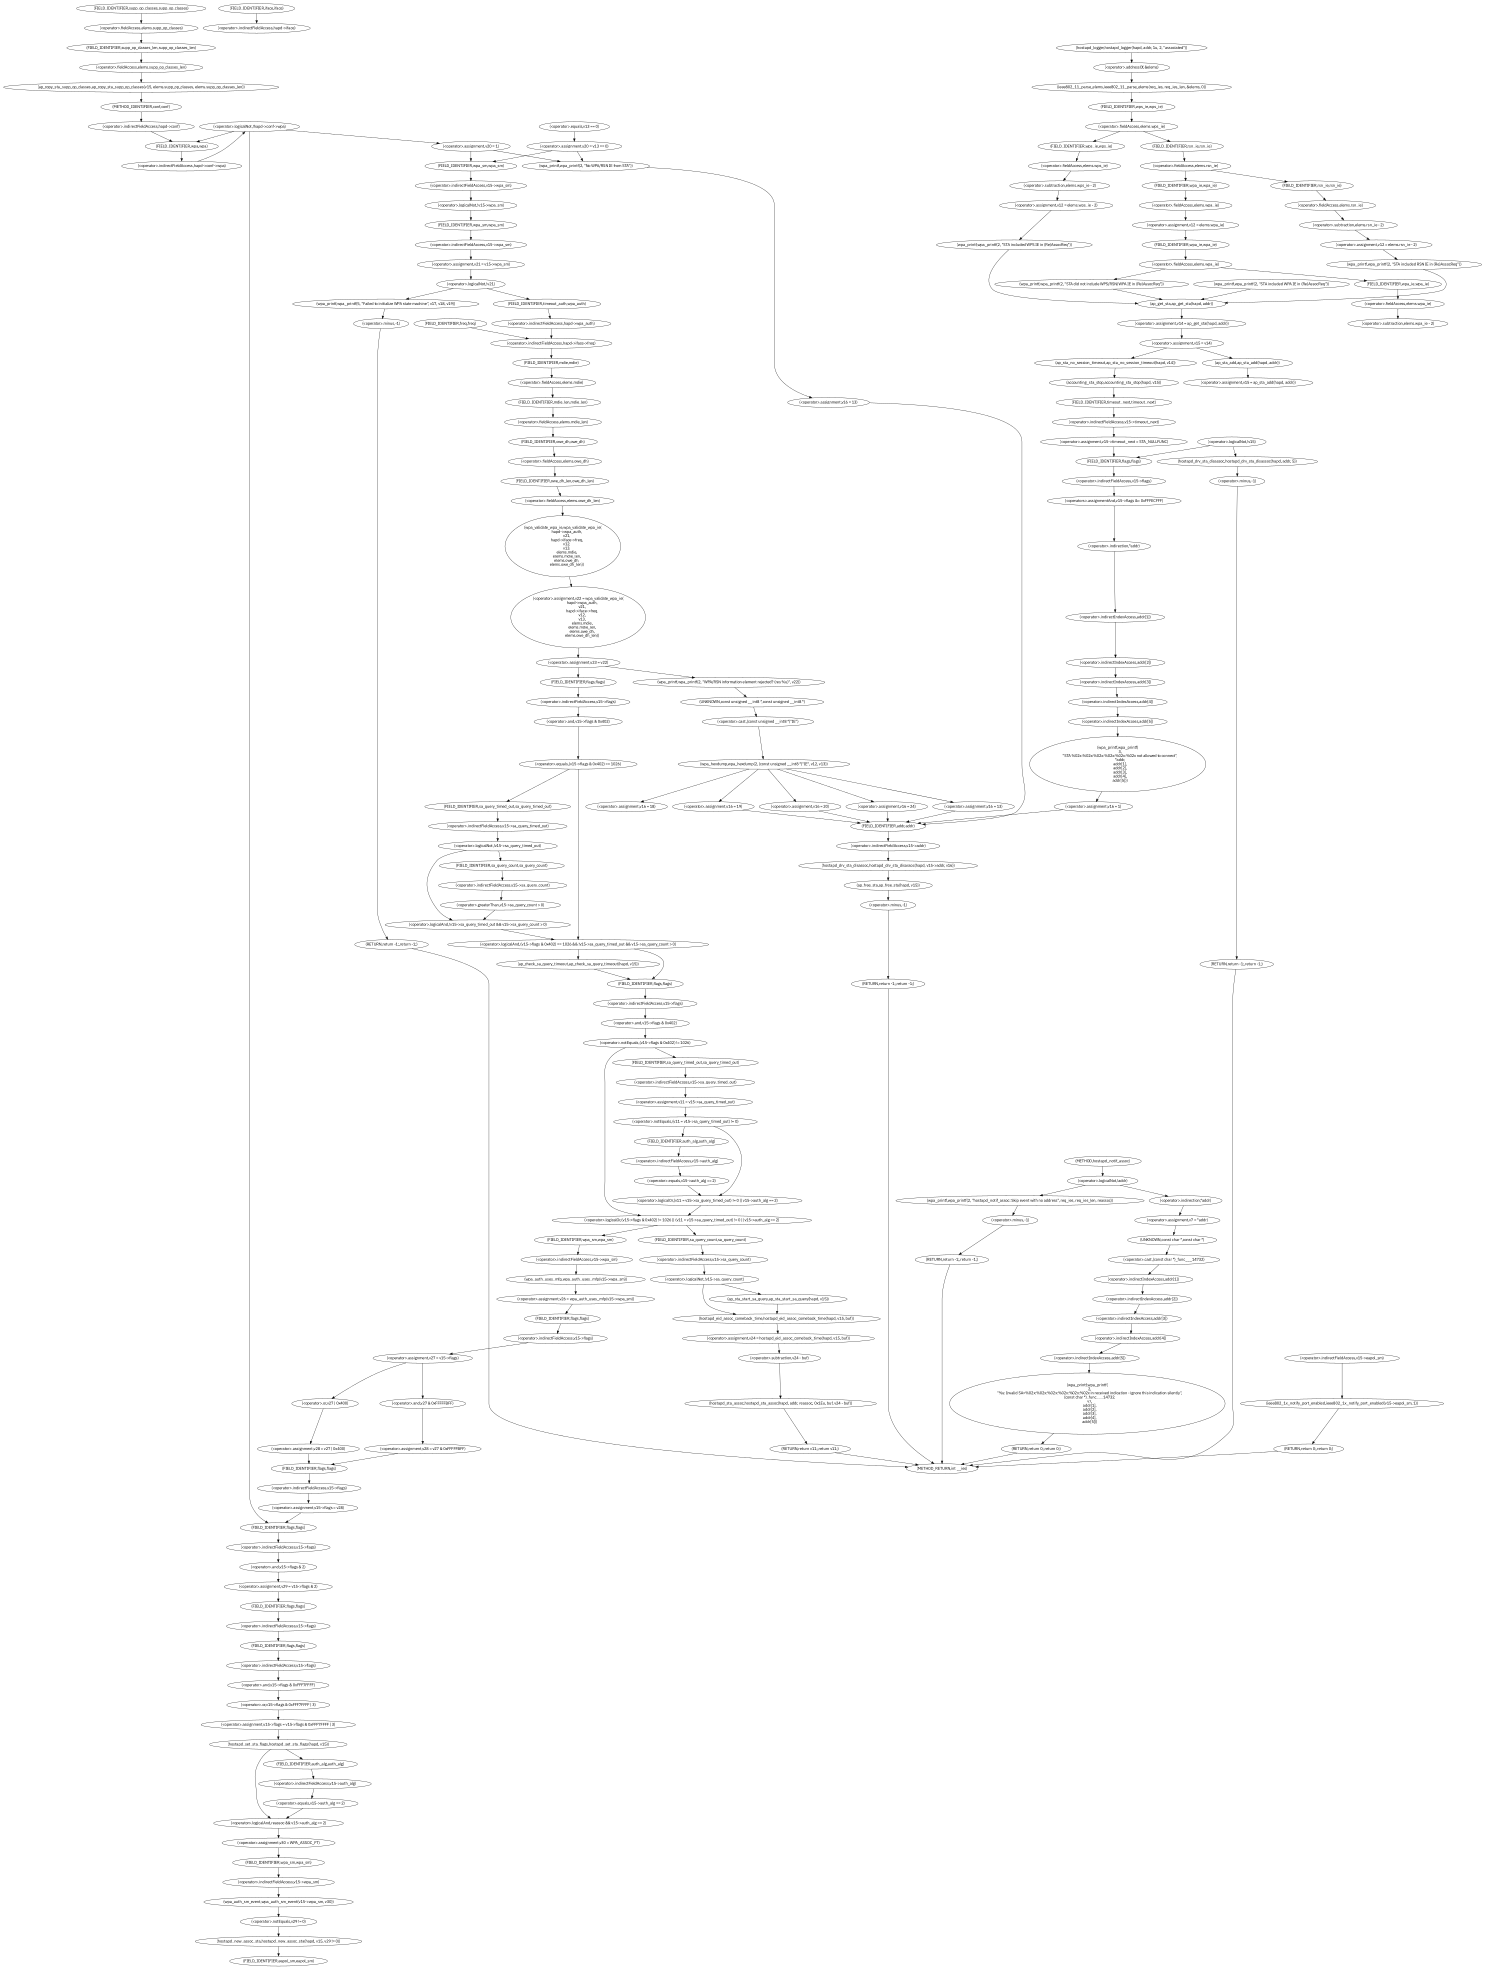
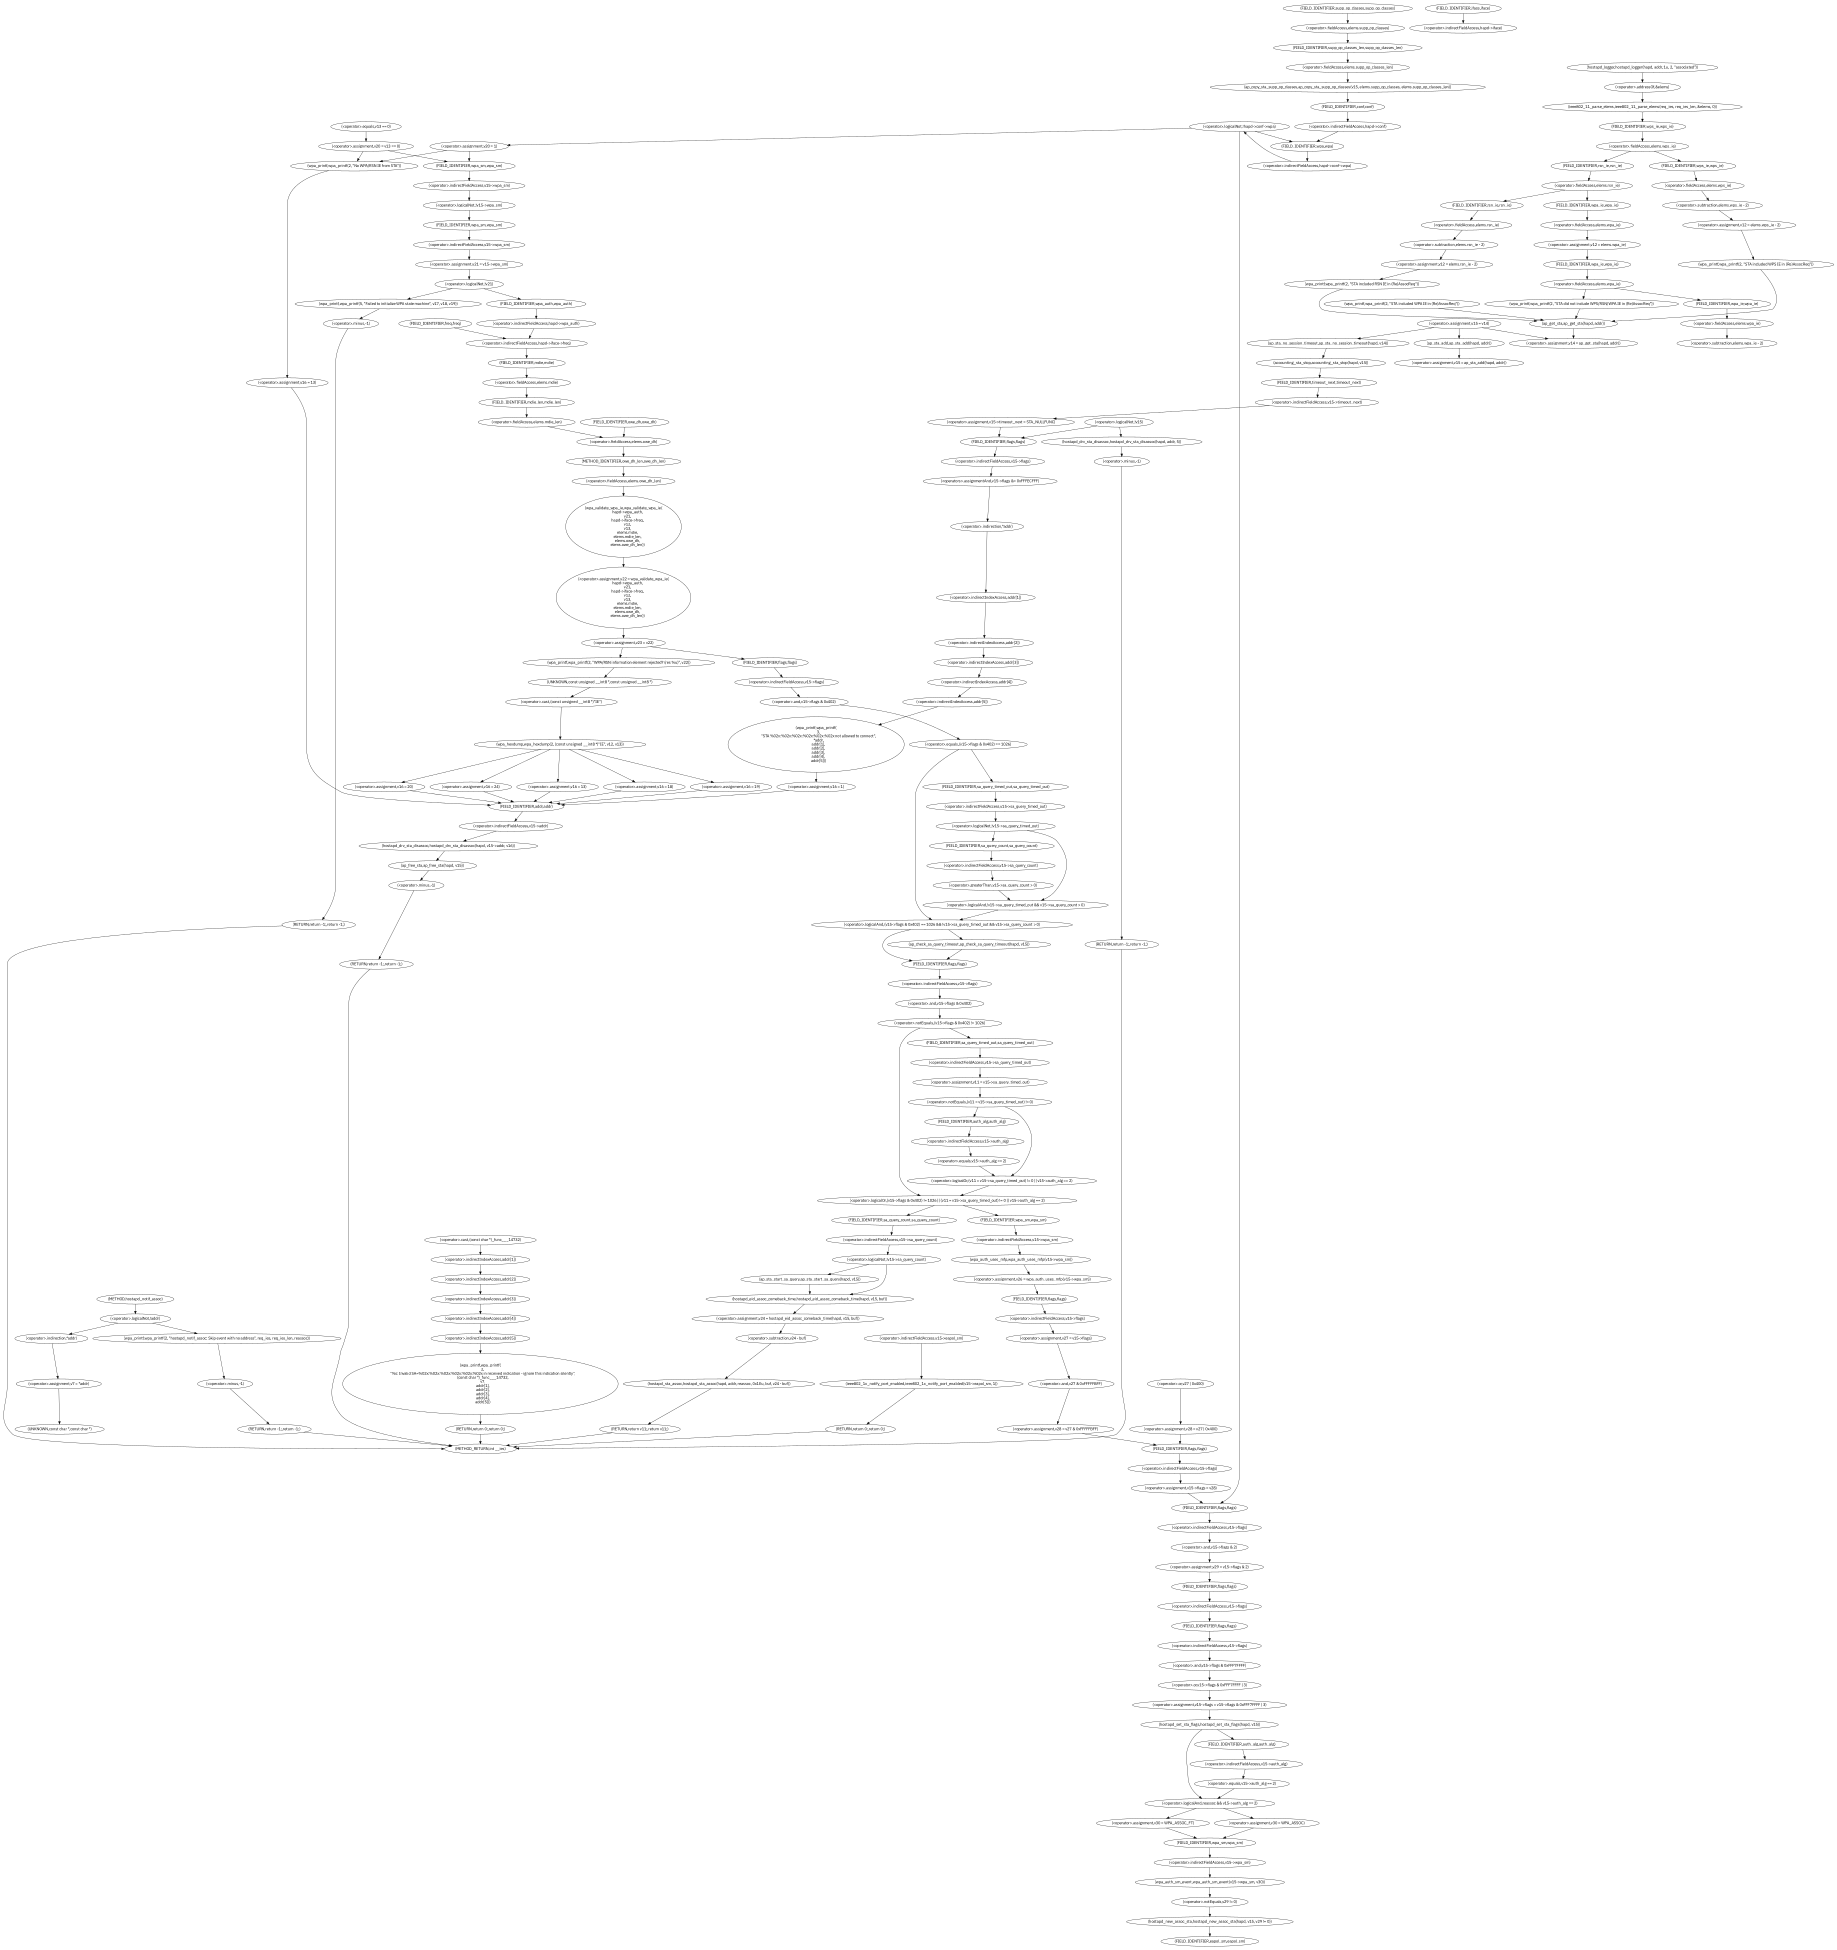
(141, 107) -> (1348, 107)
(547, 304) -> (536, 304)
(1182, 332) -> (1514, 333)
(553, 431) -> (574, 432)
(555, 481) -> (624, 462)
none -> (586, 797)
(1169, 1249) -> none
(369, 1377) -> none
none -> (1267, 1823)
